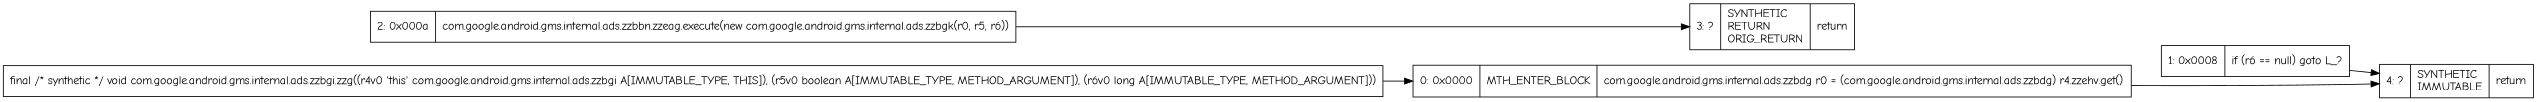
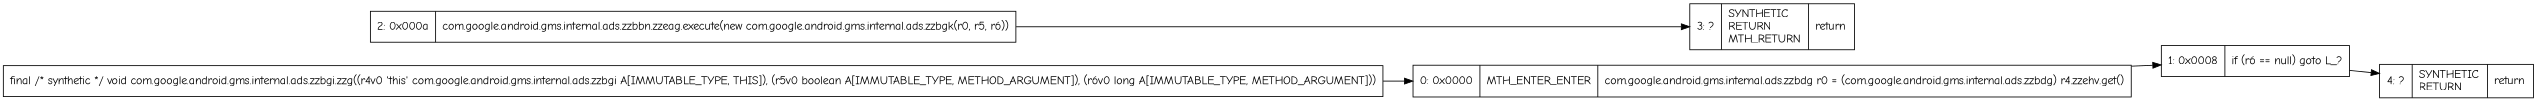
(1765, 39) -> (1765, 39)
(1538, 81) -> (1539, 81)
(2251, 85) -> (2142, 66)
(2450, 87) -> (2441, 87)
